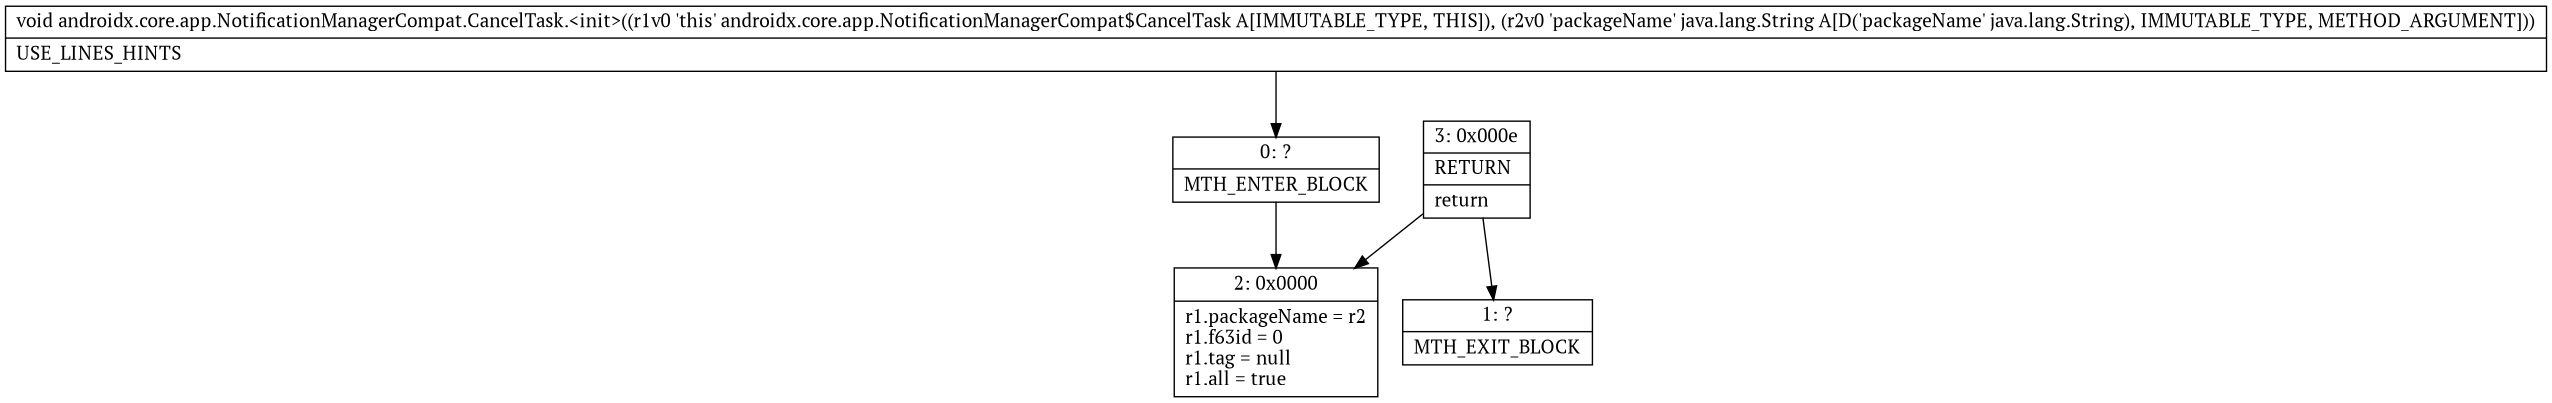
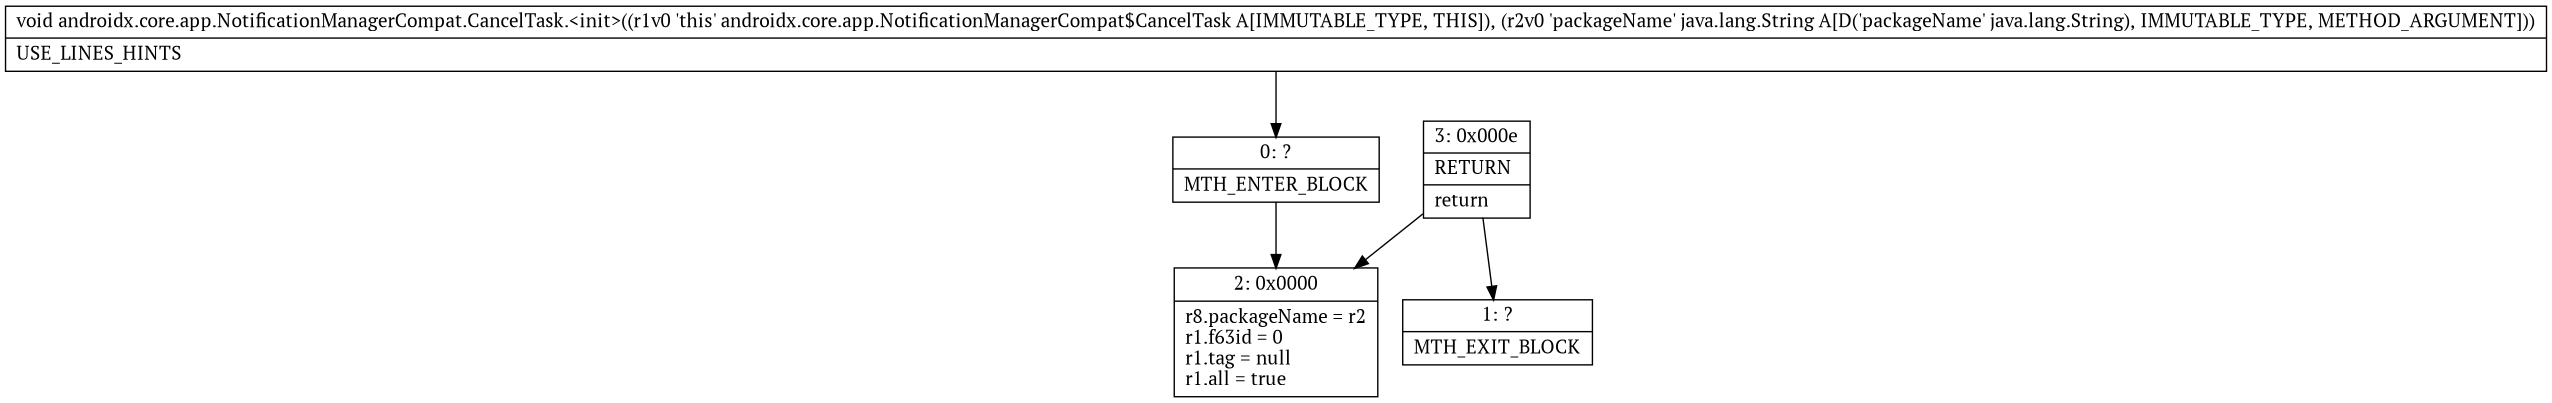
(1276, 317) -> (1276, 317)
